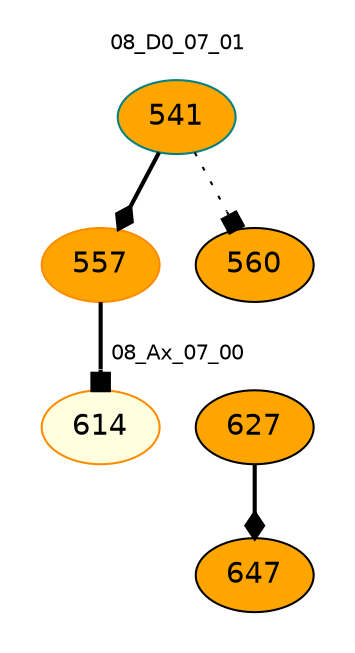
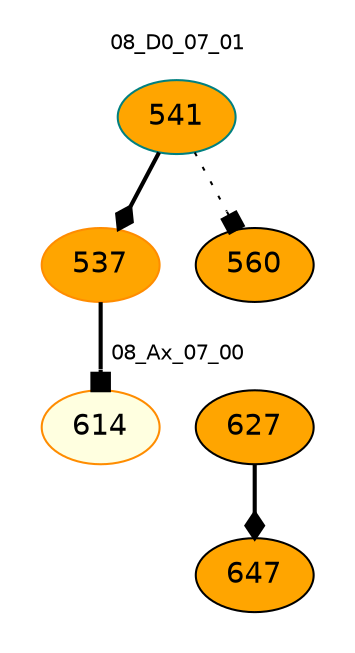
(101, 265) -> (101, 265)
